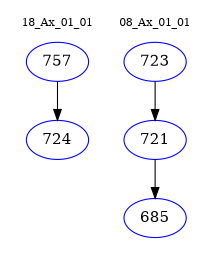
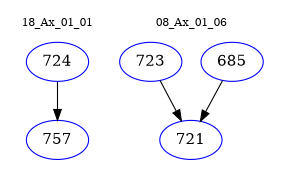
(155, 23) -> (191, 23)
(57, 96) -> (57, 96)
(155, 174) -> (214, 96)
